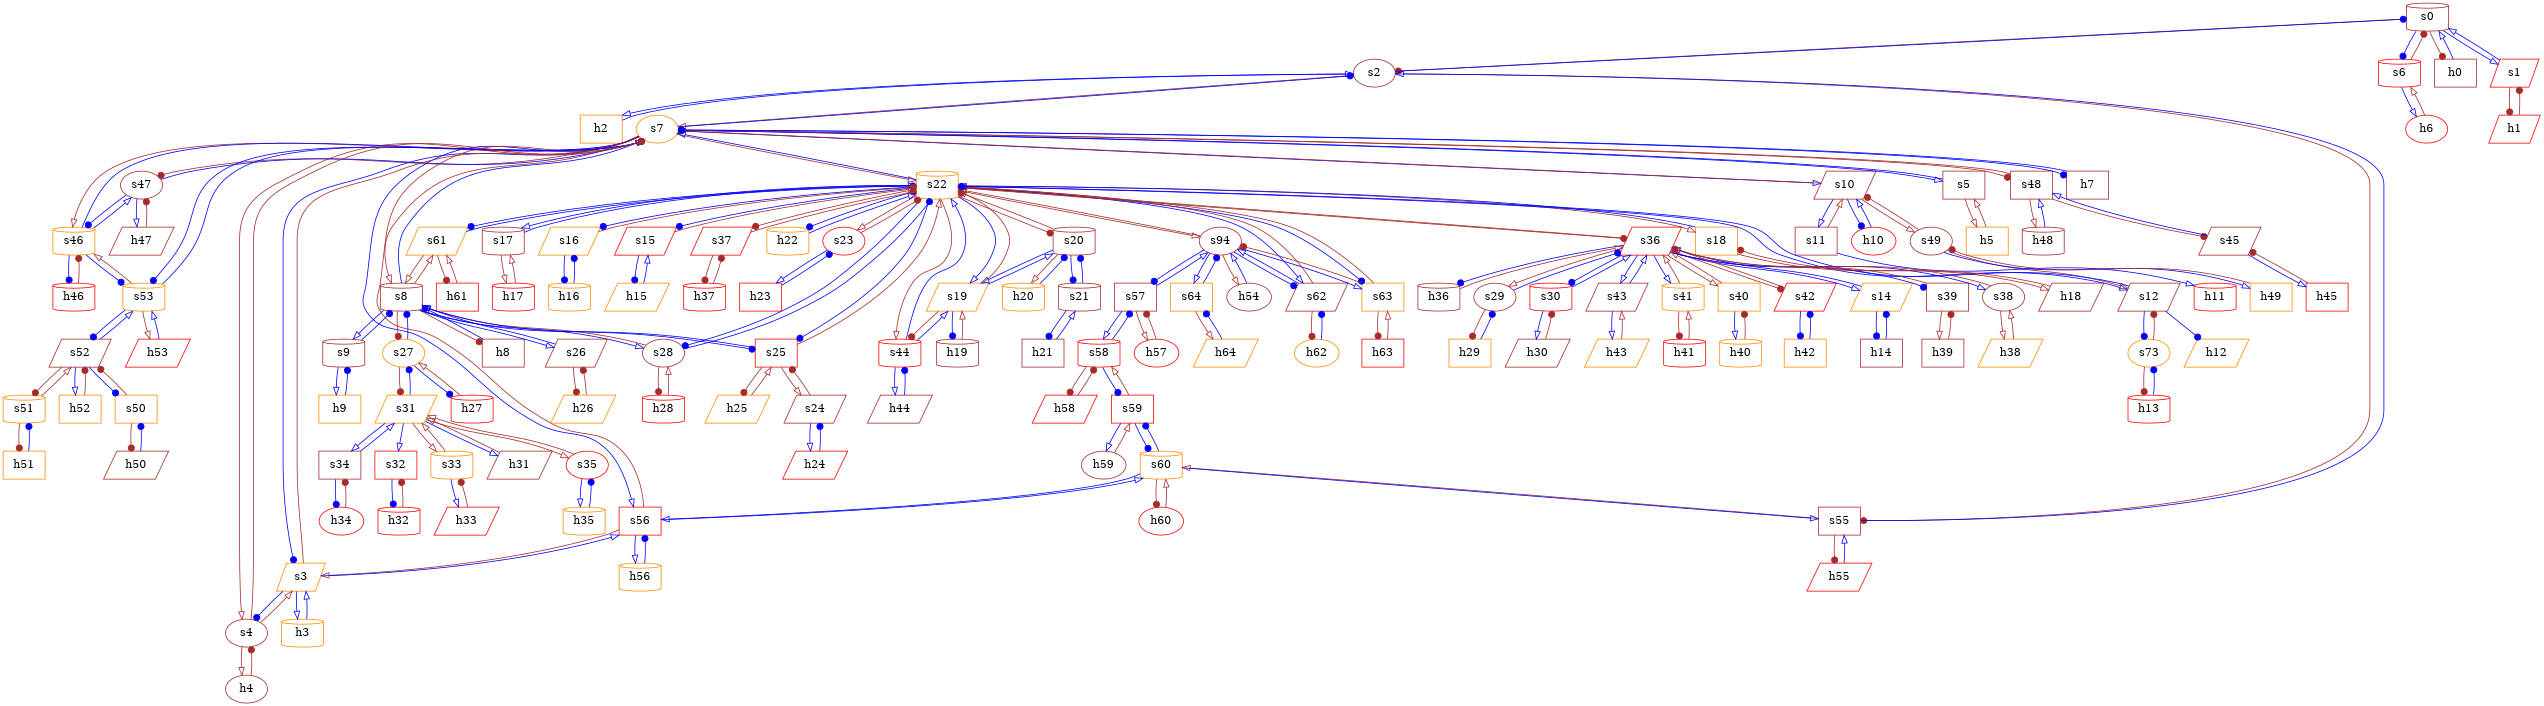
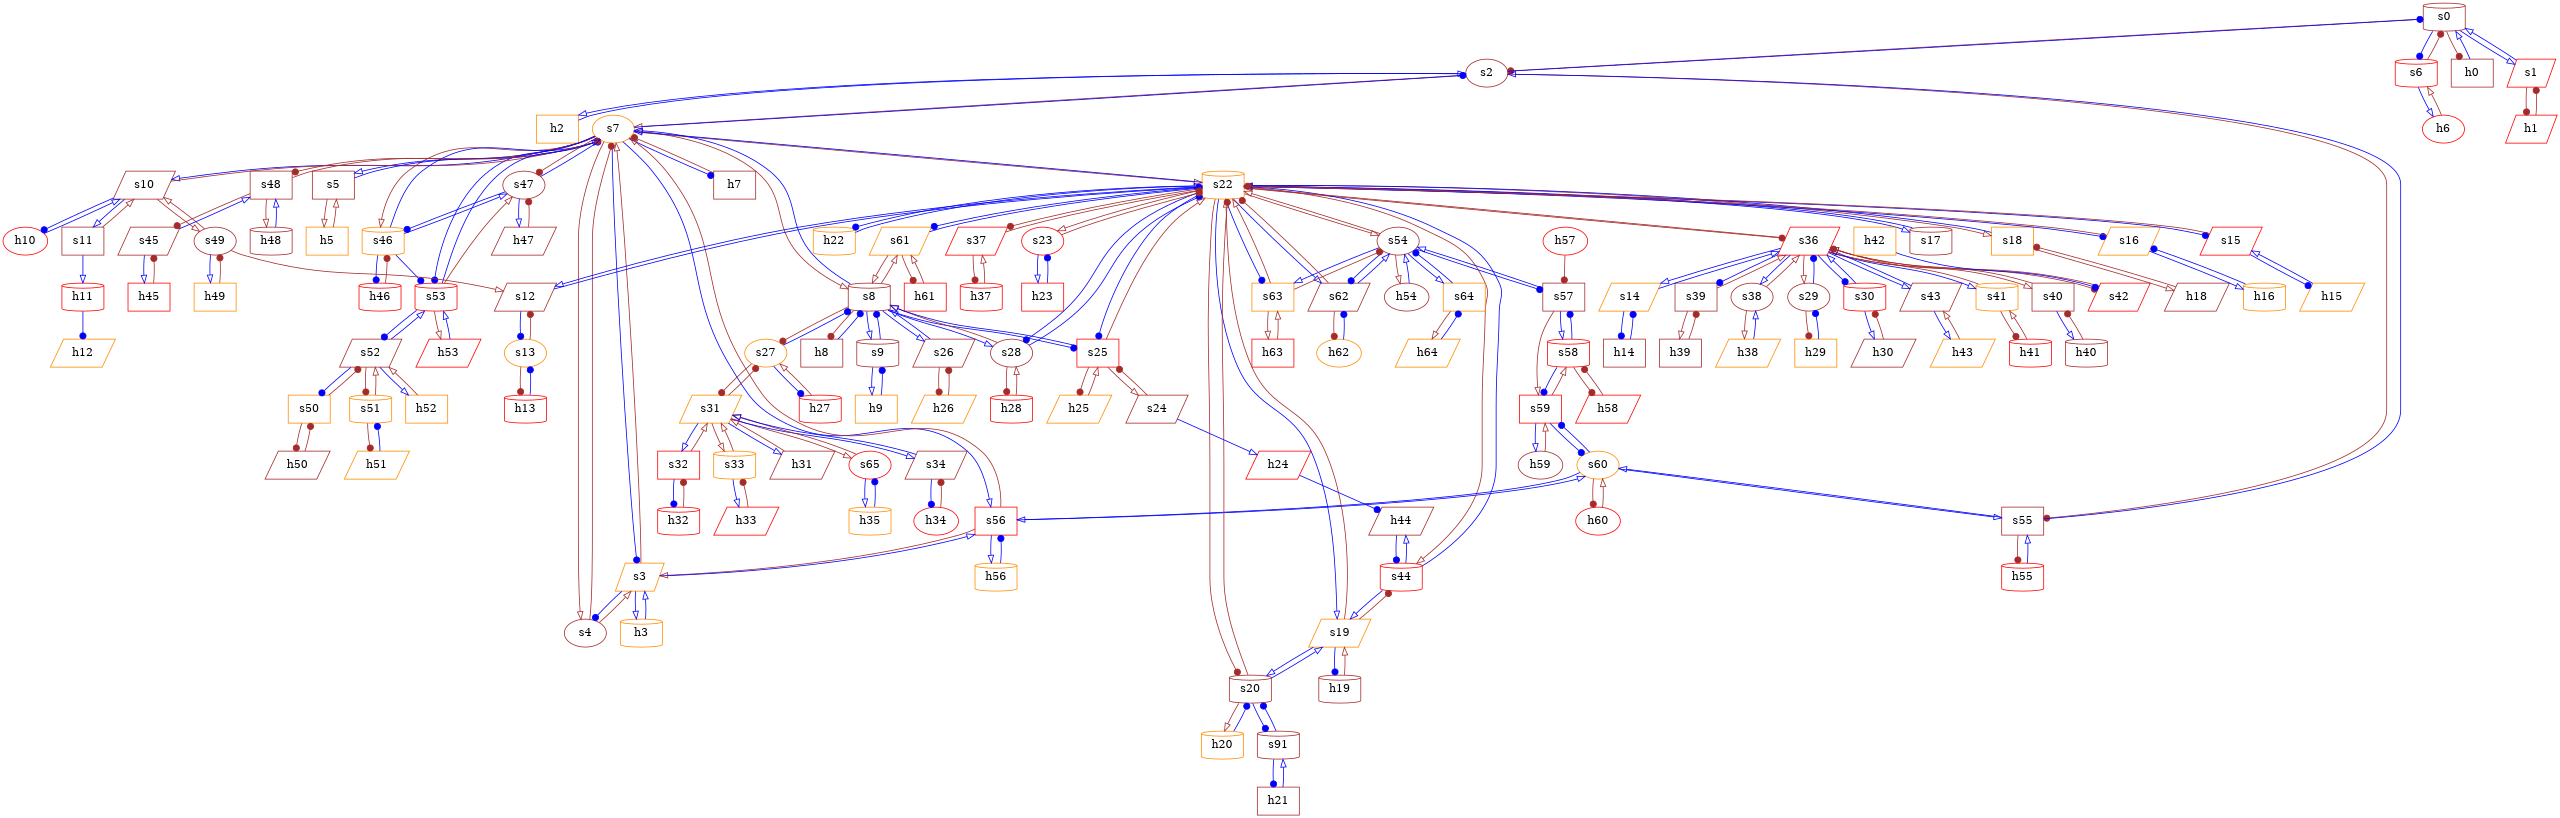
(1376, 138) -> (676, 156)
(1895, 214) -> (188, 215)
(1220, 241) -> (1398, 241)
(564, 266) -> (2193, 268)
(116, 271) -> (473, 241)
(717, 272) -> (984, 273)
(144, 297) -> (436, 297)
(513, 297) -> none
(1080, 297) -> (1278, 745)
(1439, 297) -> none
(1739, 297) -> (2053, 297)
(1140, 322) -> (1539, 348)
(1378, 322) -> (1268, 321)
(1800, 322) -> none
(2180, 323) -> (83, 322)
(2013, 329) -> (1755, 329)
(1741, 353) -> (2086, 353)
(2149, 353) -> (525, 353)
(85, 384) -> (407, 384)
(410, 384) -> (738, 387)
(141, 440) -> (308, 440)
(820, 440) -> (1331, 489)
none -> (698, 441)
(24, 465) -> (377, 465)
(340, 465) -> (936, 465)
(587, 465) -> (870, 465)
(1161, 465) -> (1598, 465)
(1504, 493) -> (1814, 493)
(1839, 577) -> (2023, 577)
(247, 689) -> none
